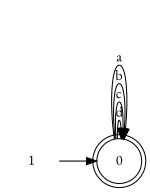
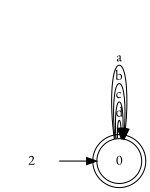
(32, 161) -> (32, 161)
